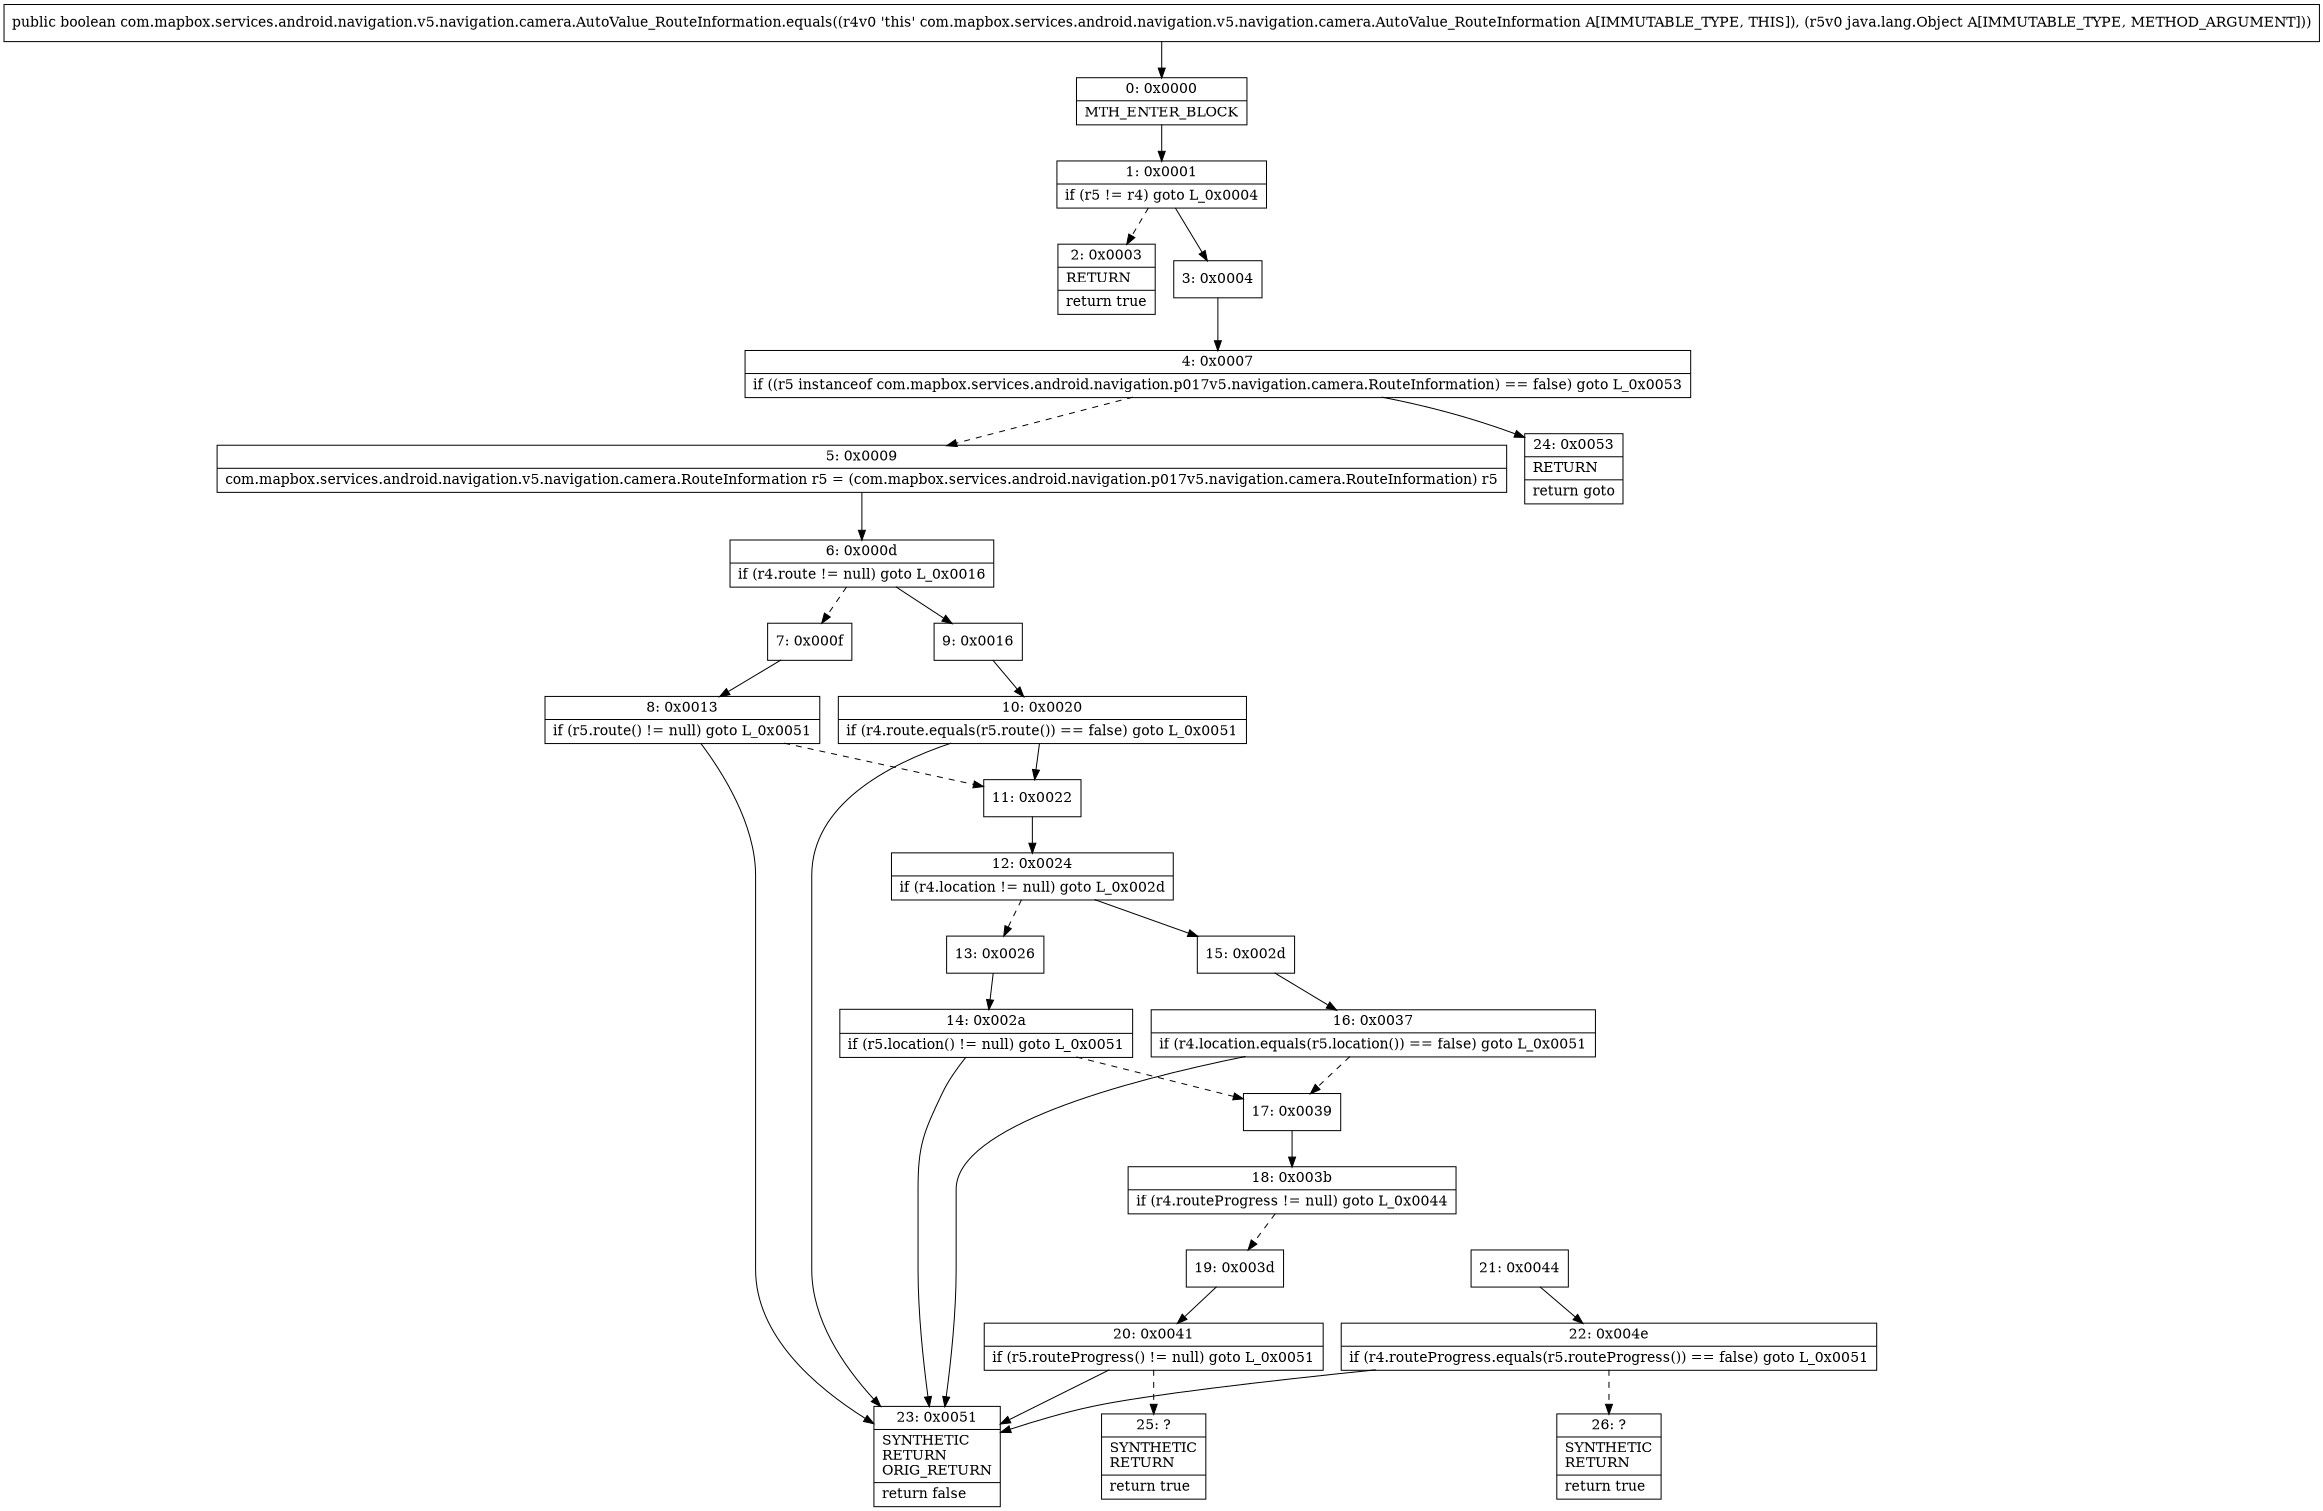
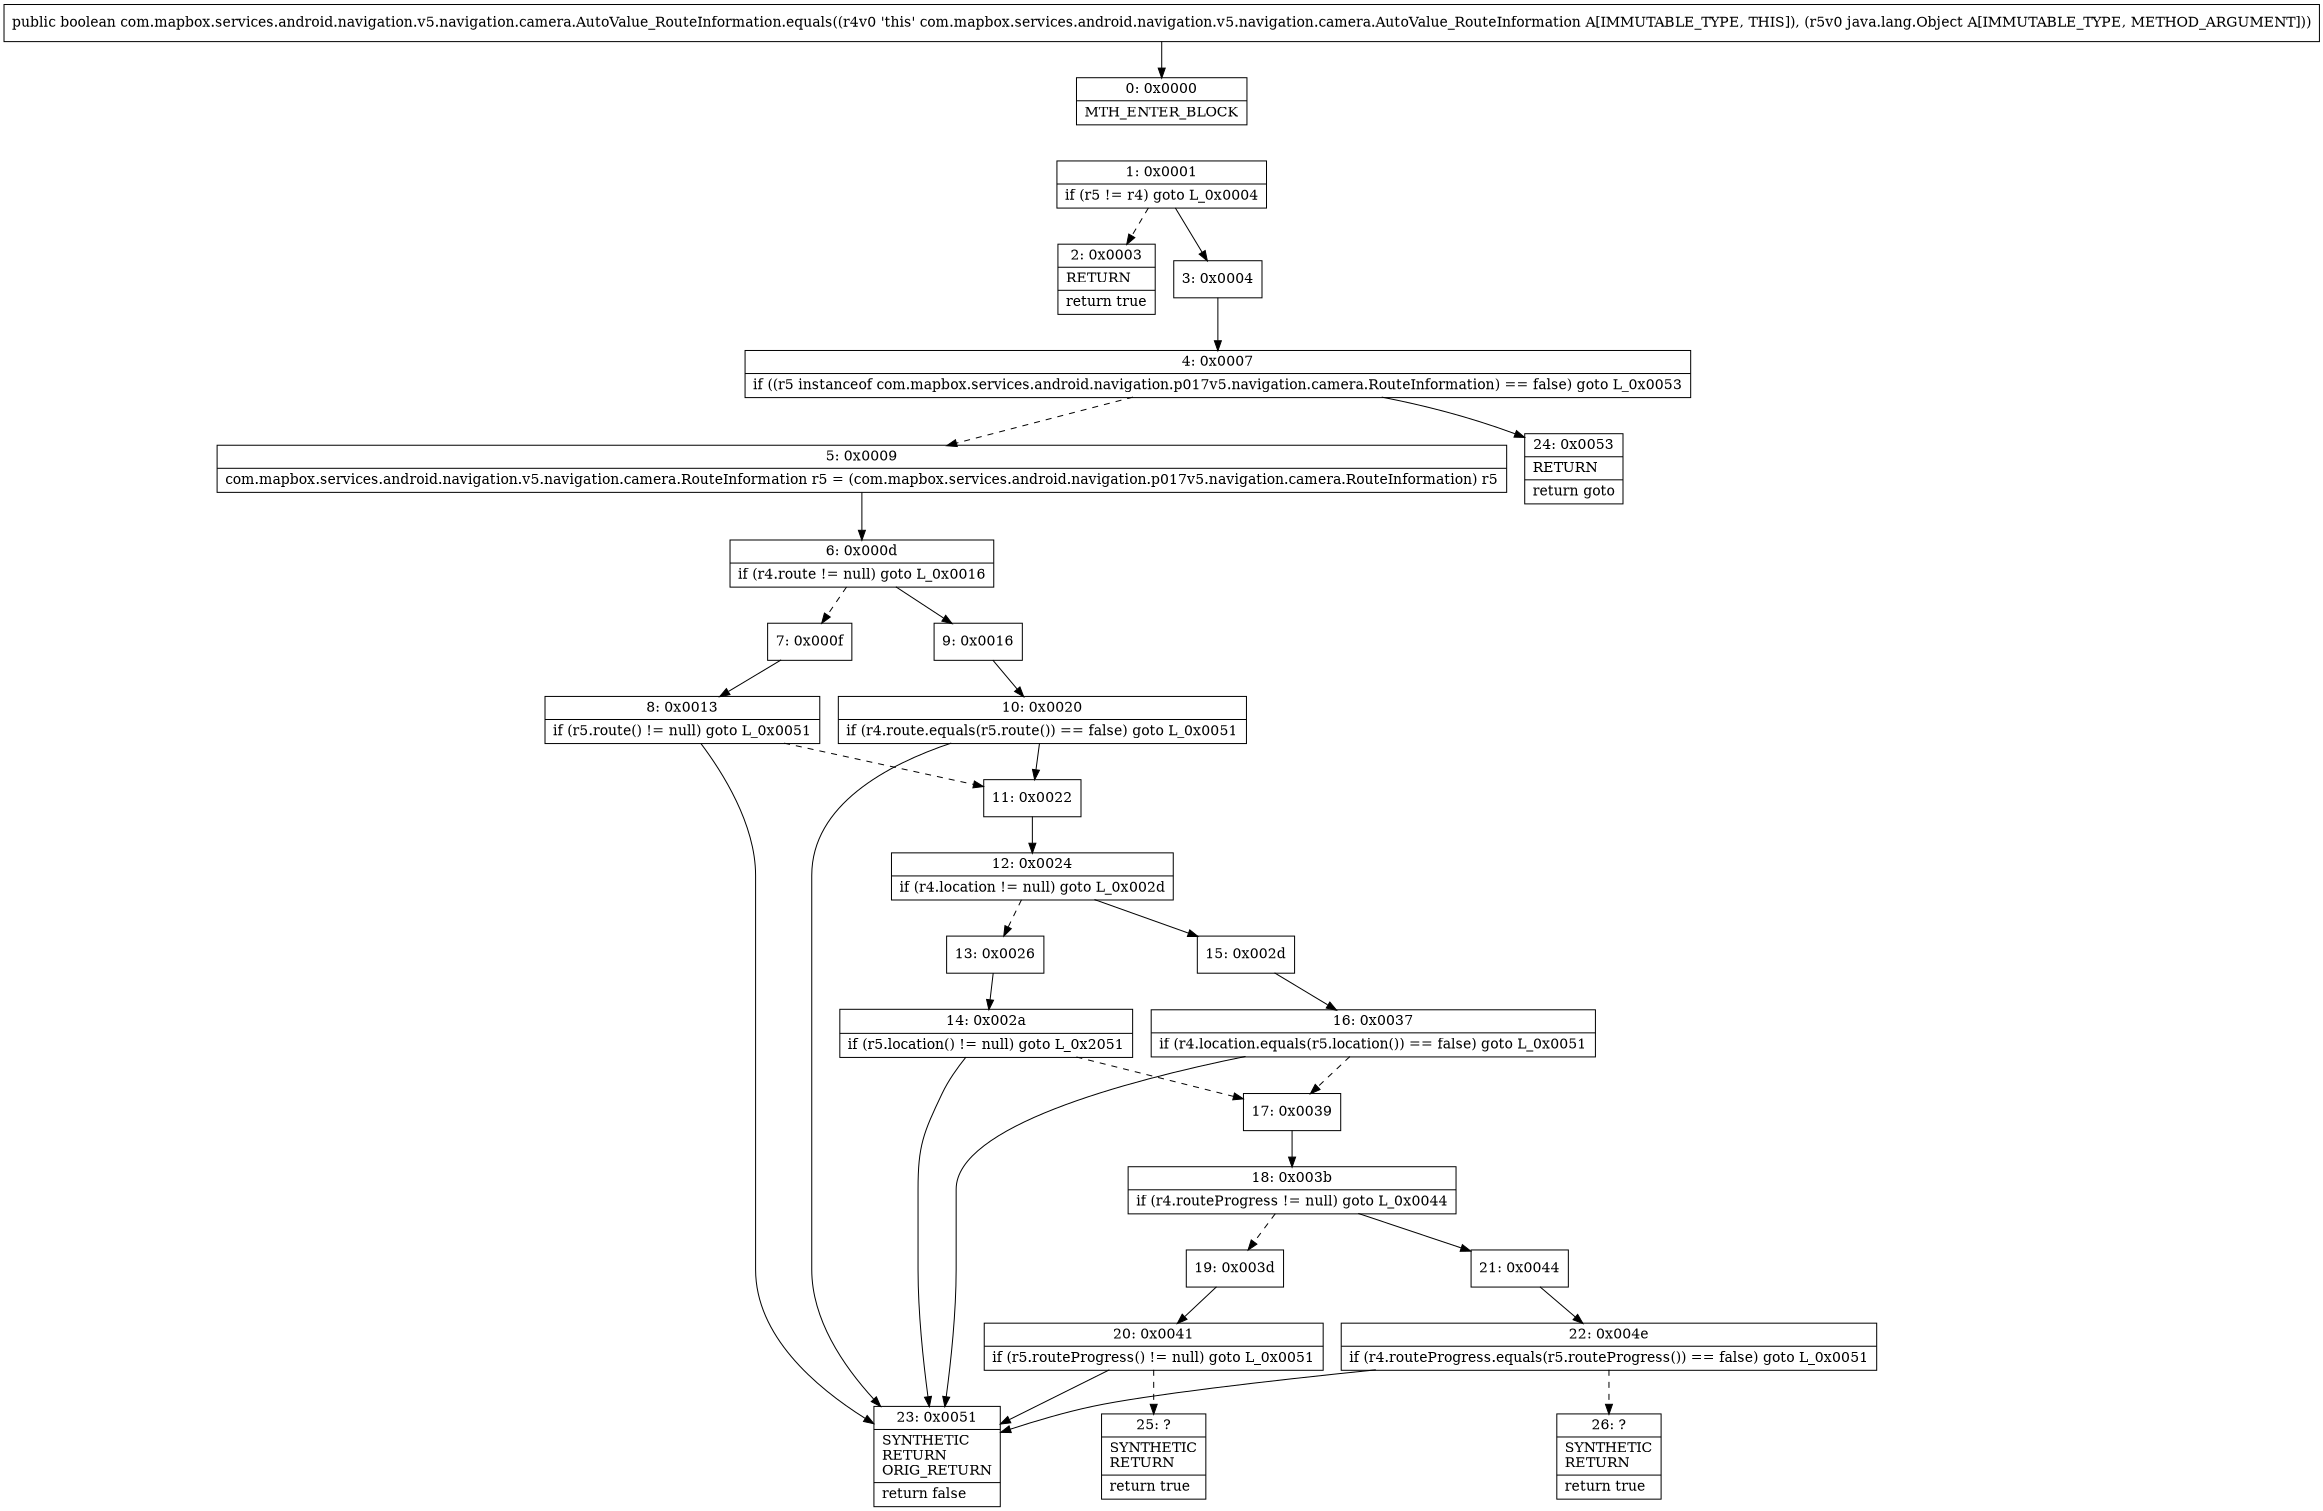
(1162, 138) -> none
(986, 1045) -> (986, 1045)
none -> (1410, 1231)
